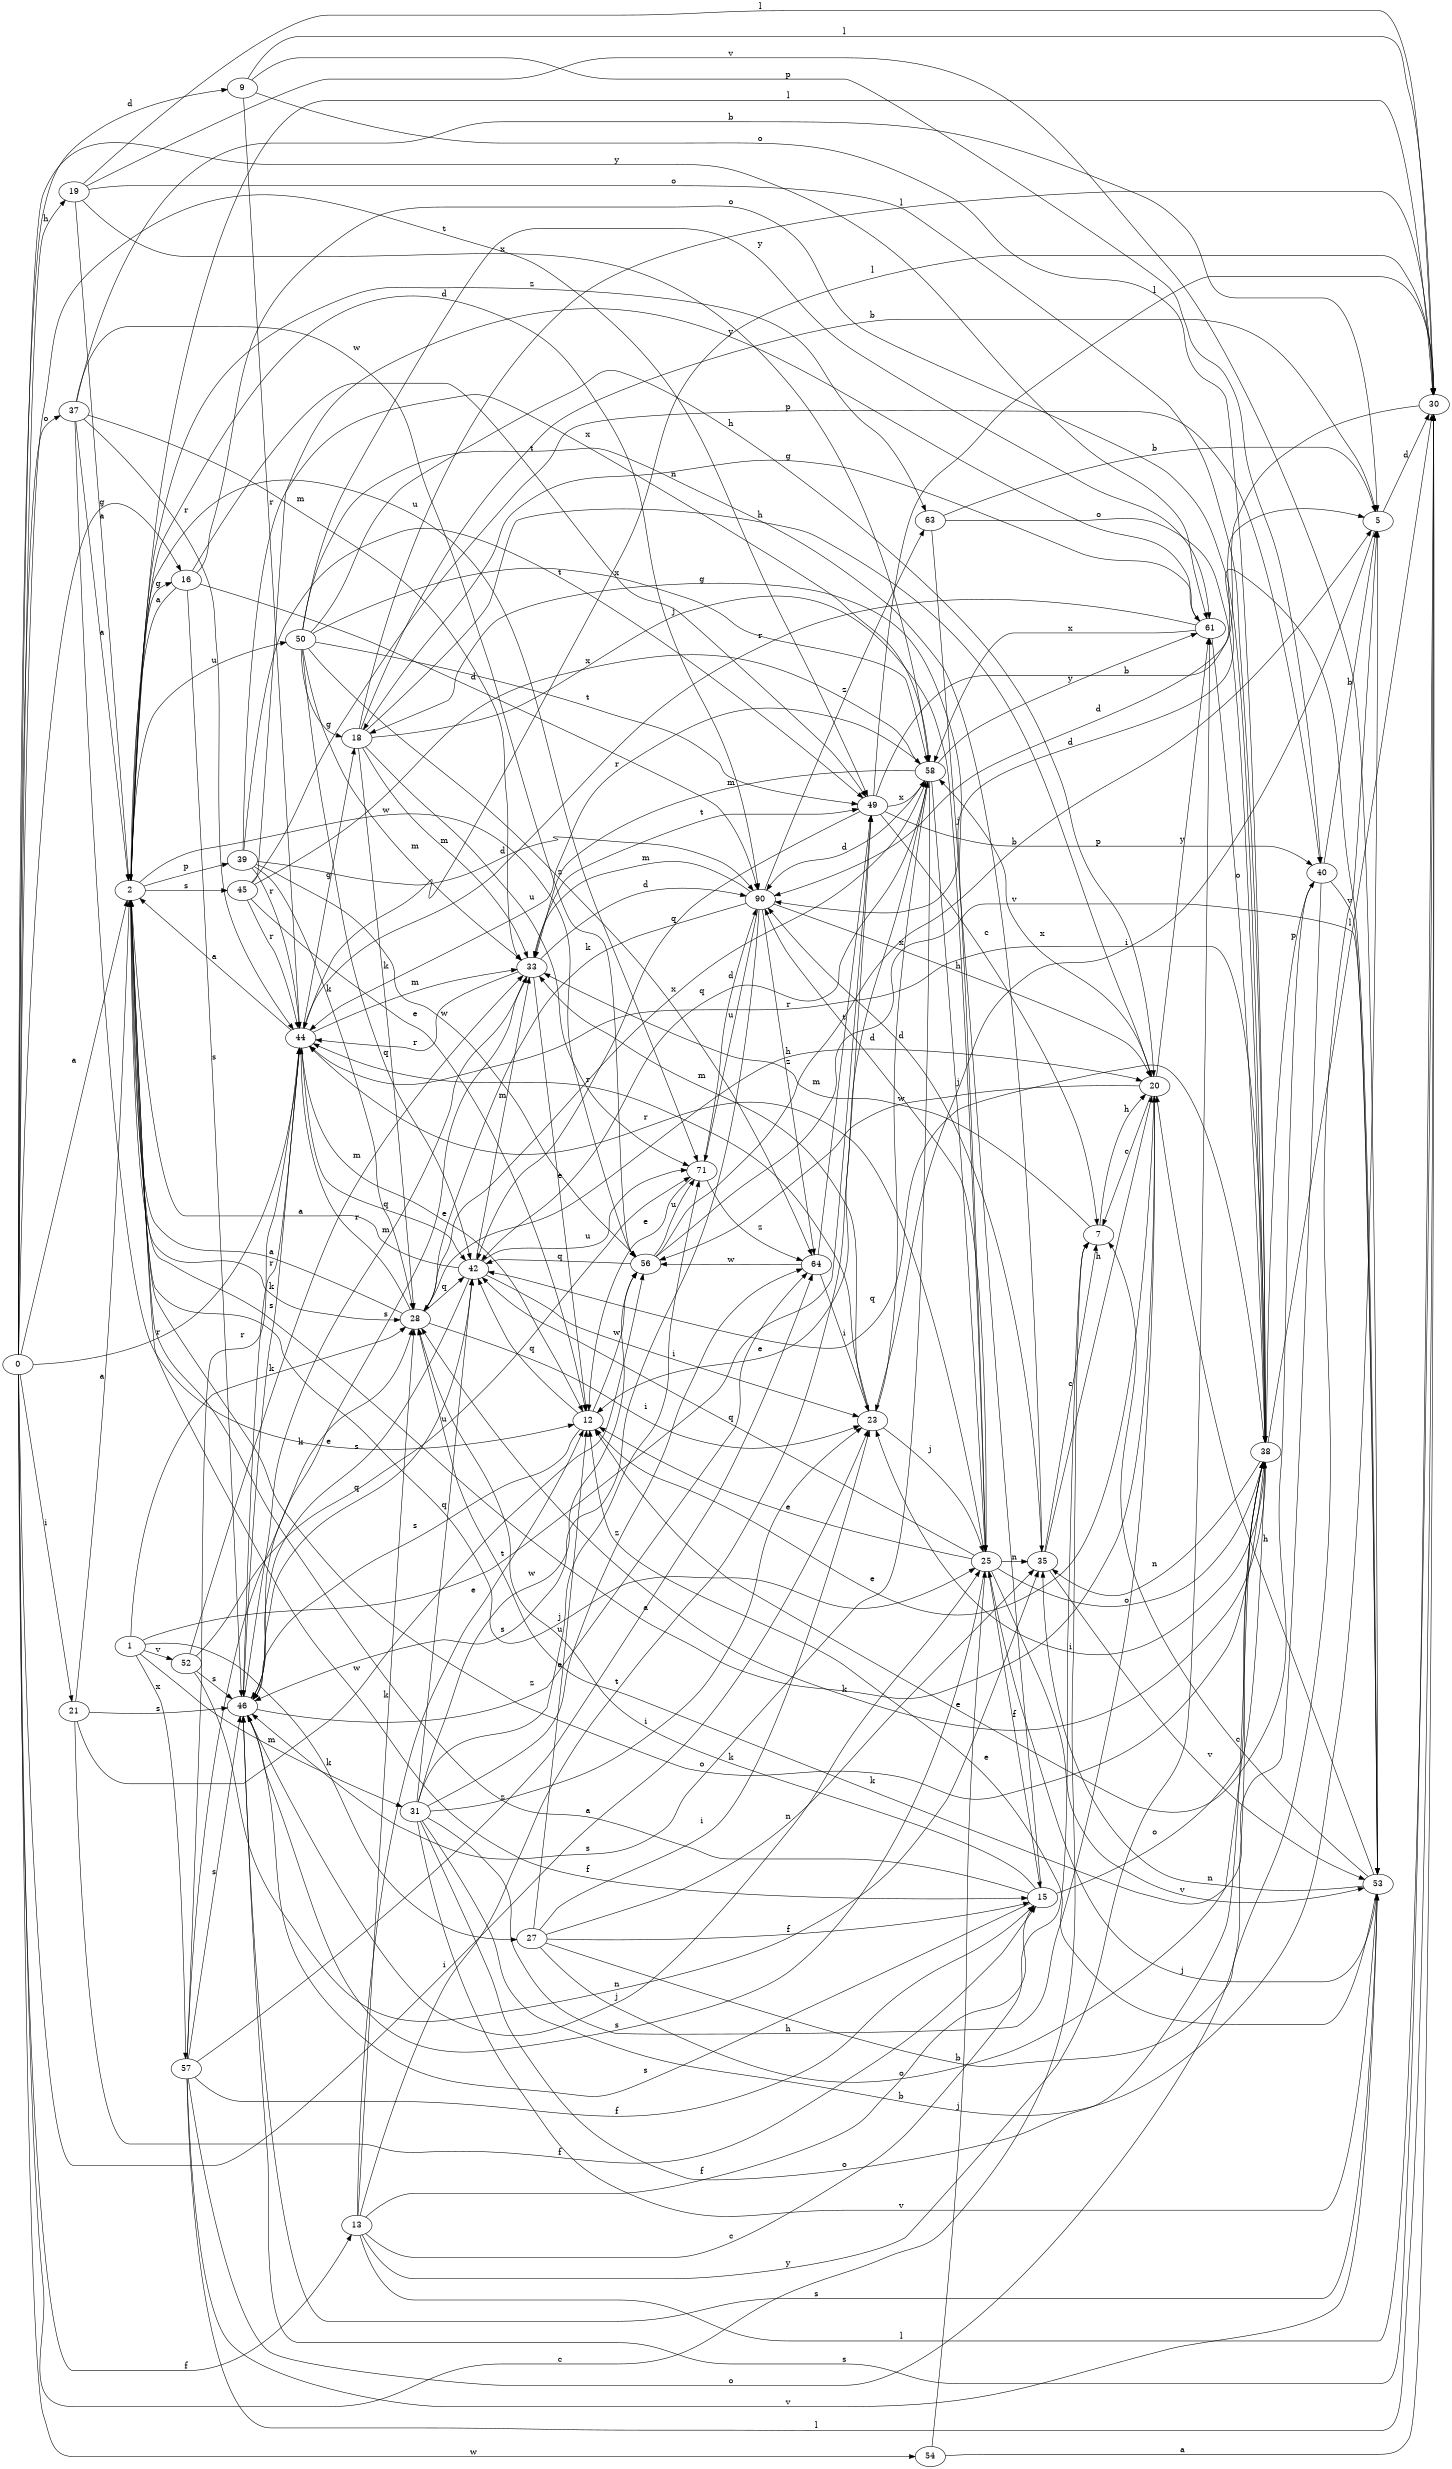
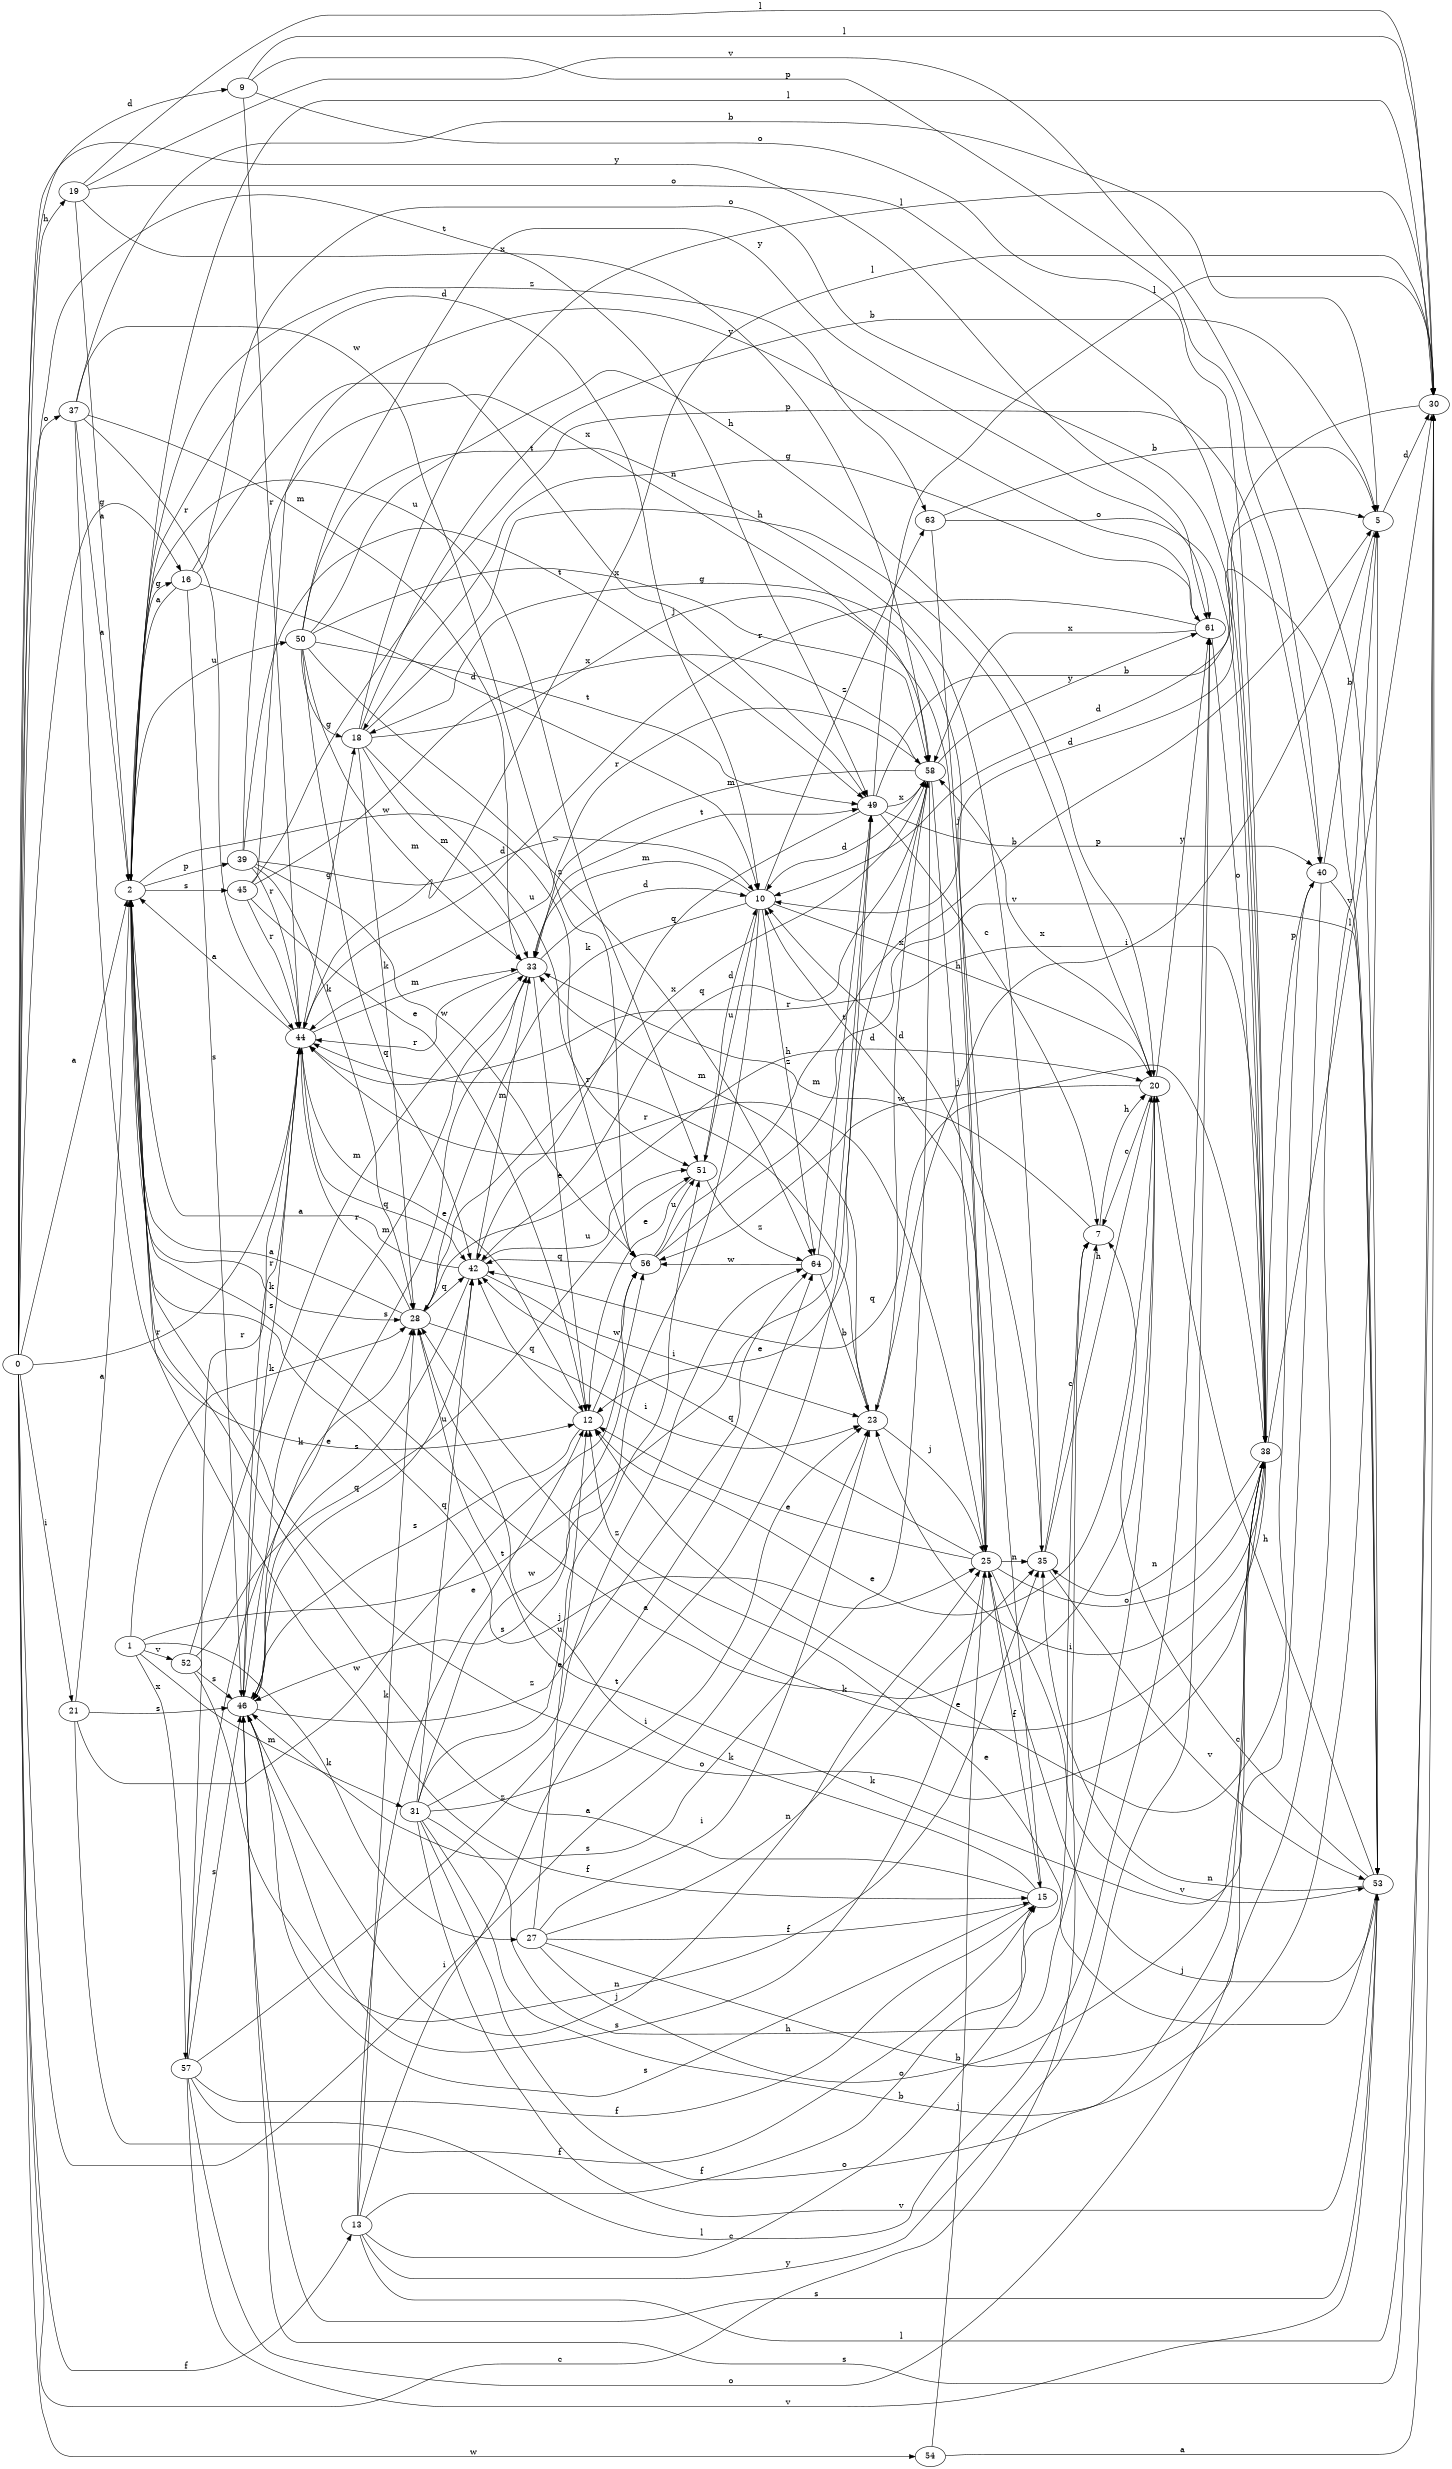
(760, 899) -> (760, 899)
(702, 1171) -> (702, 1171)
(844, 1333) -> (844, 1333)
(1248, 1731) -> none
(1414, 2172) -> (1113, 1839)
